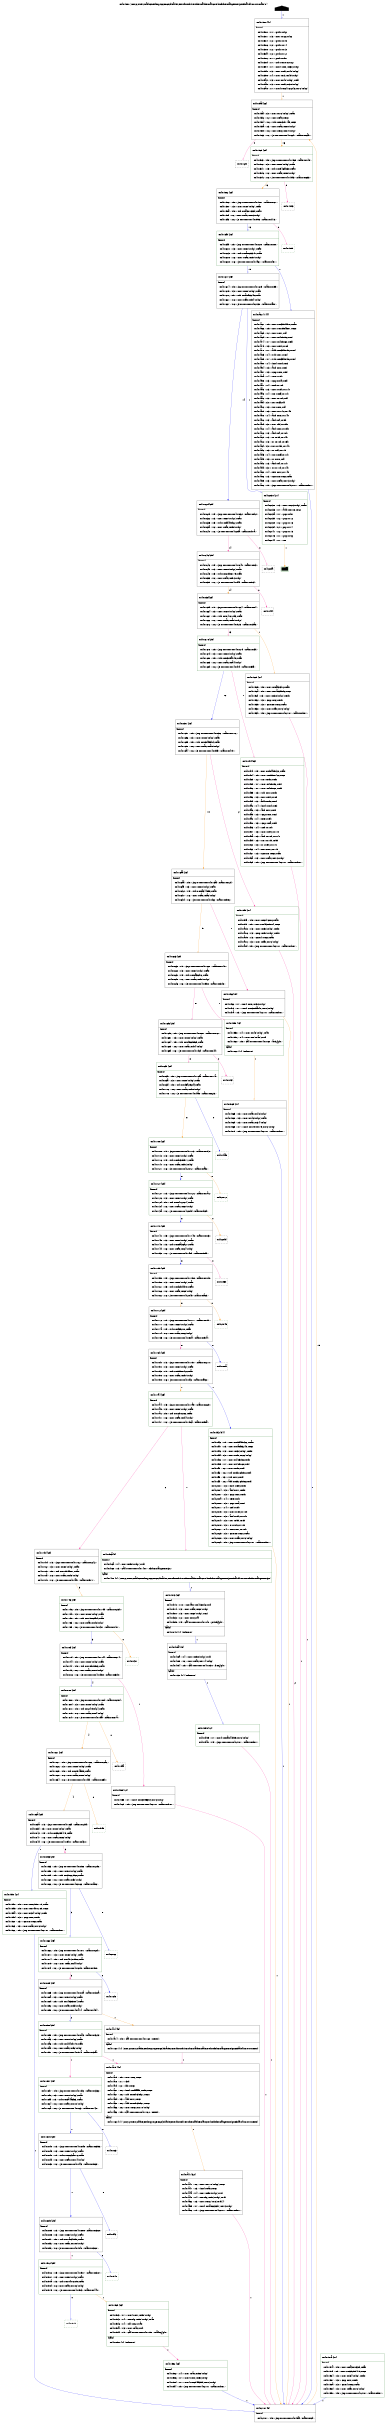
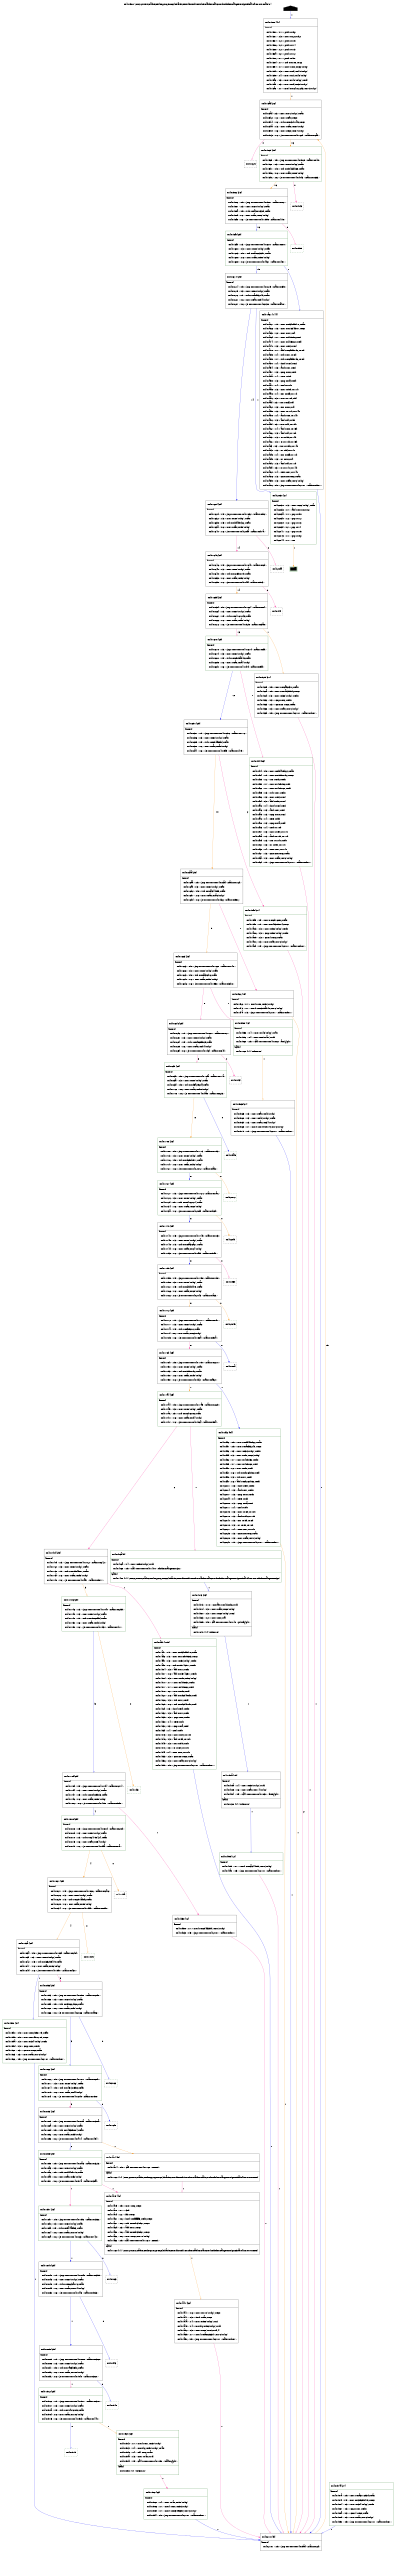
none -> (184, 1704)
